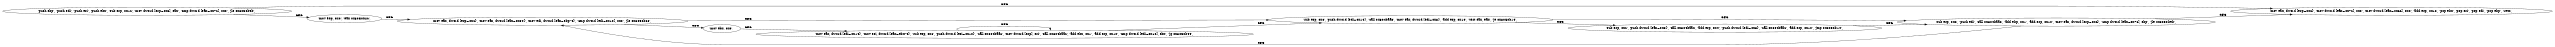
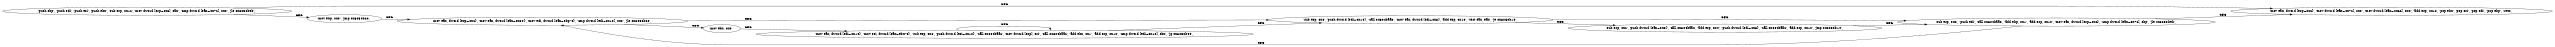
(344, 19) -> (344, 19)
